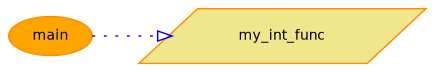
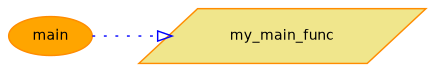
(282, 36) -> (282, 36)
